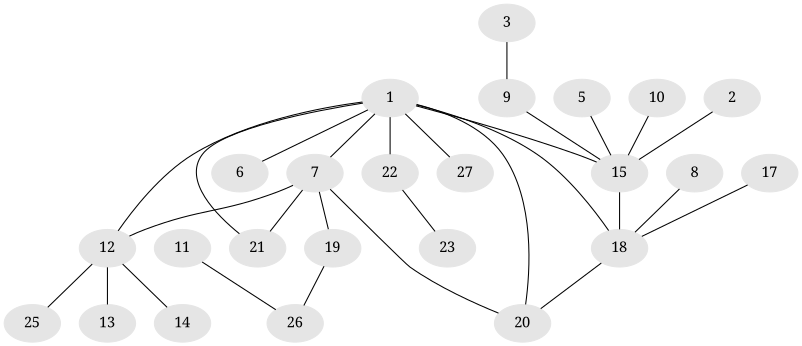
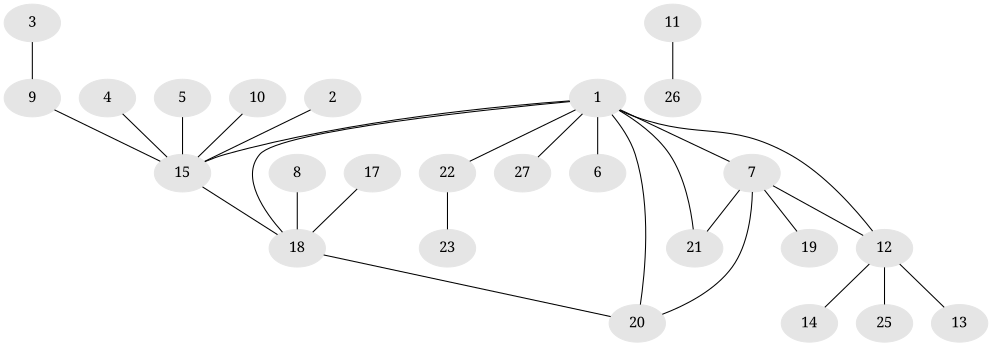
none -> (107, 98)
(314, 286) -> none
